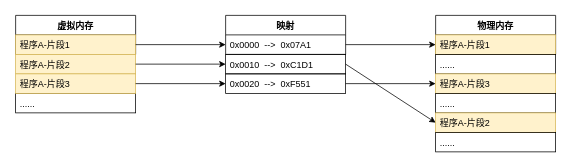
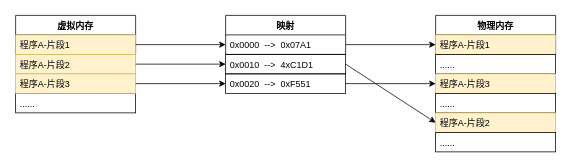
(275, 65) -> (275, 65)
